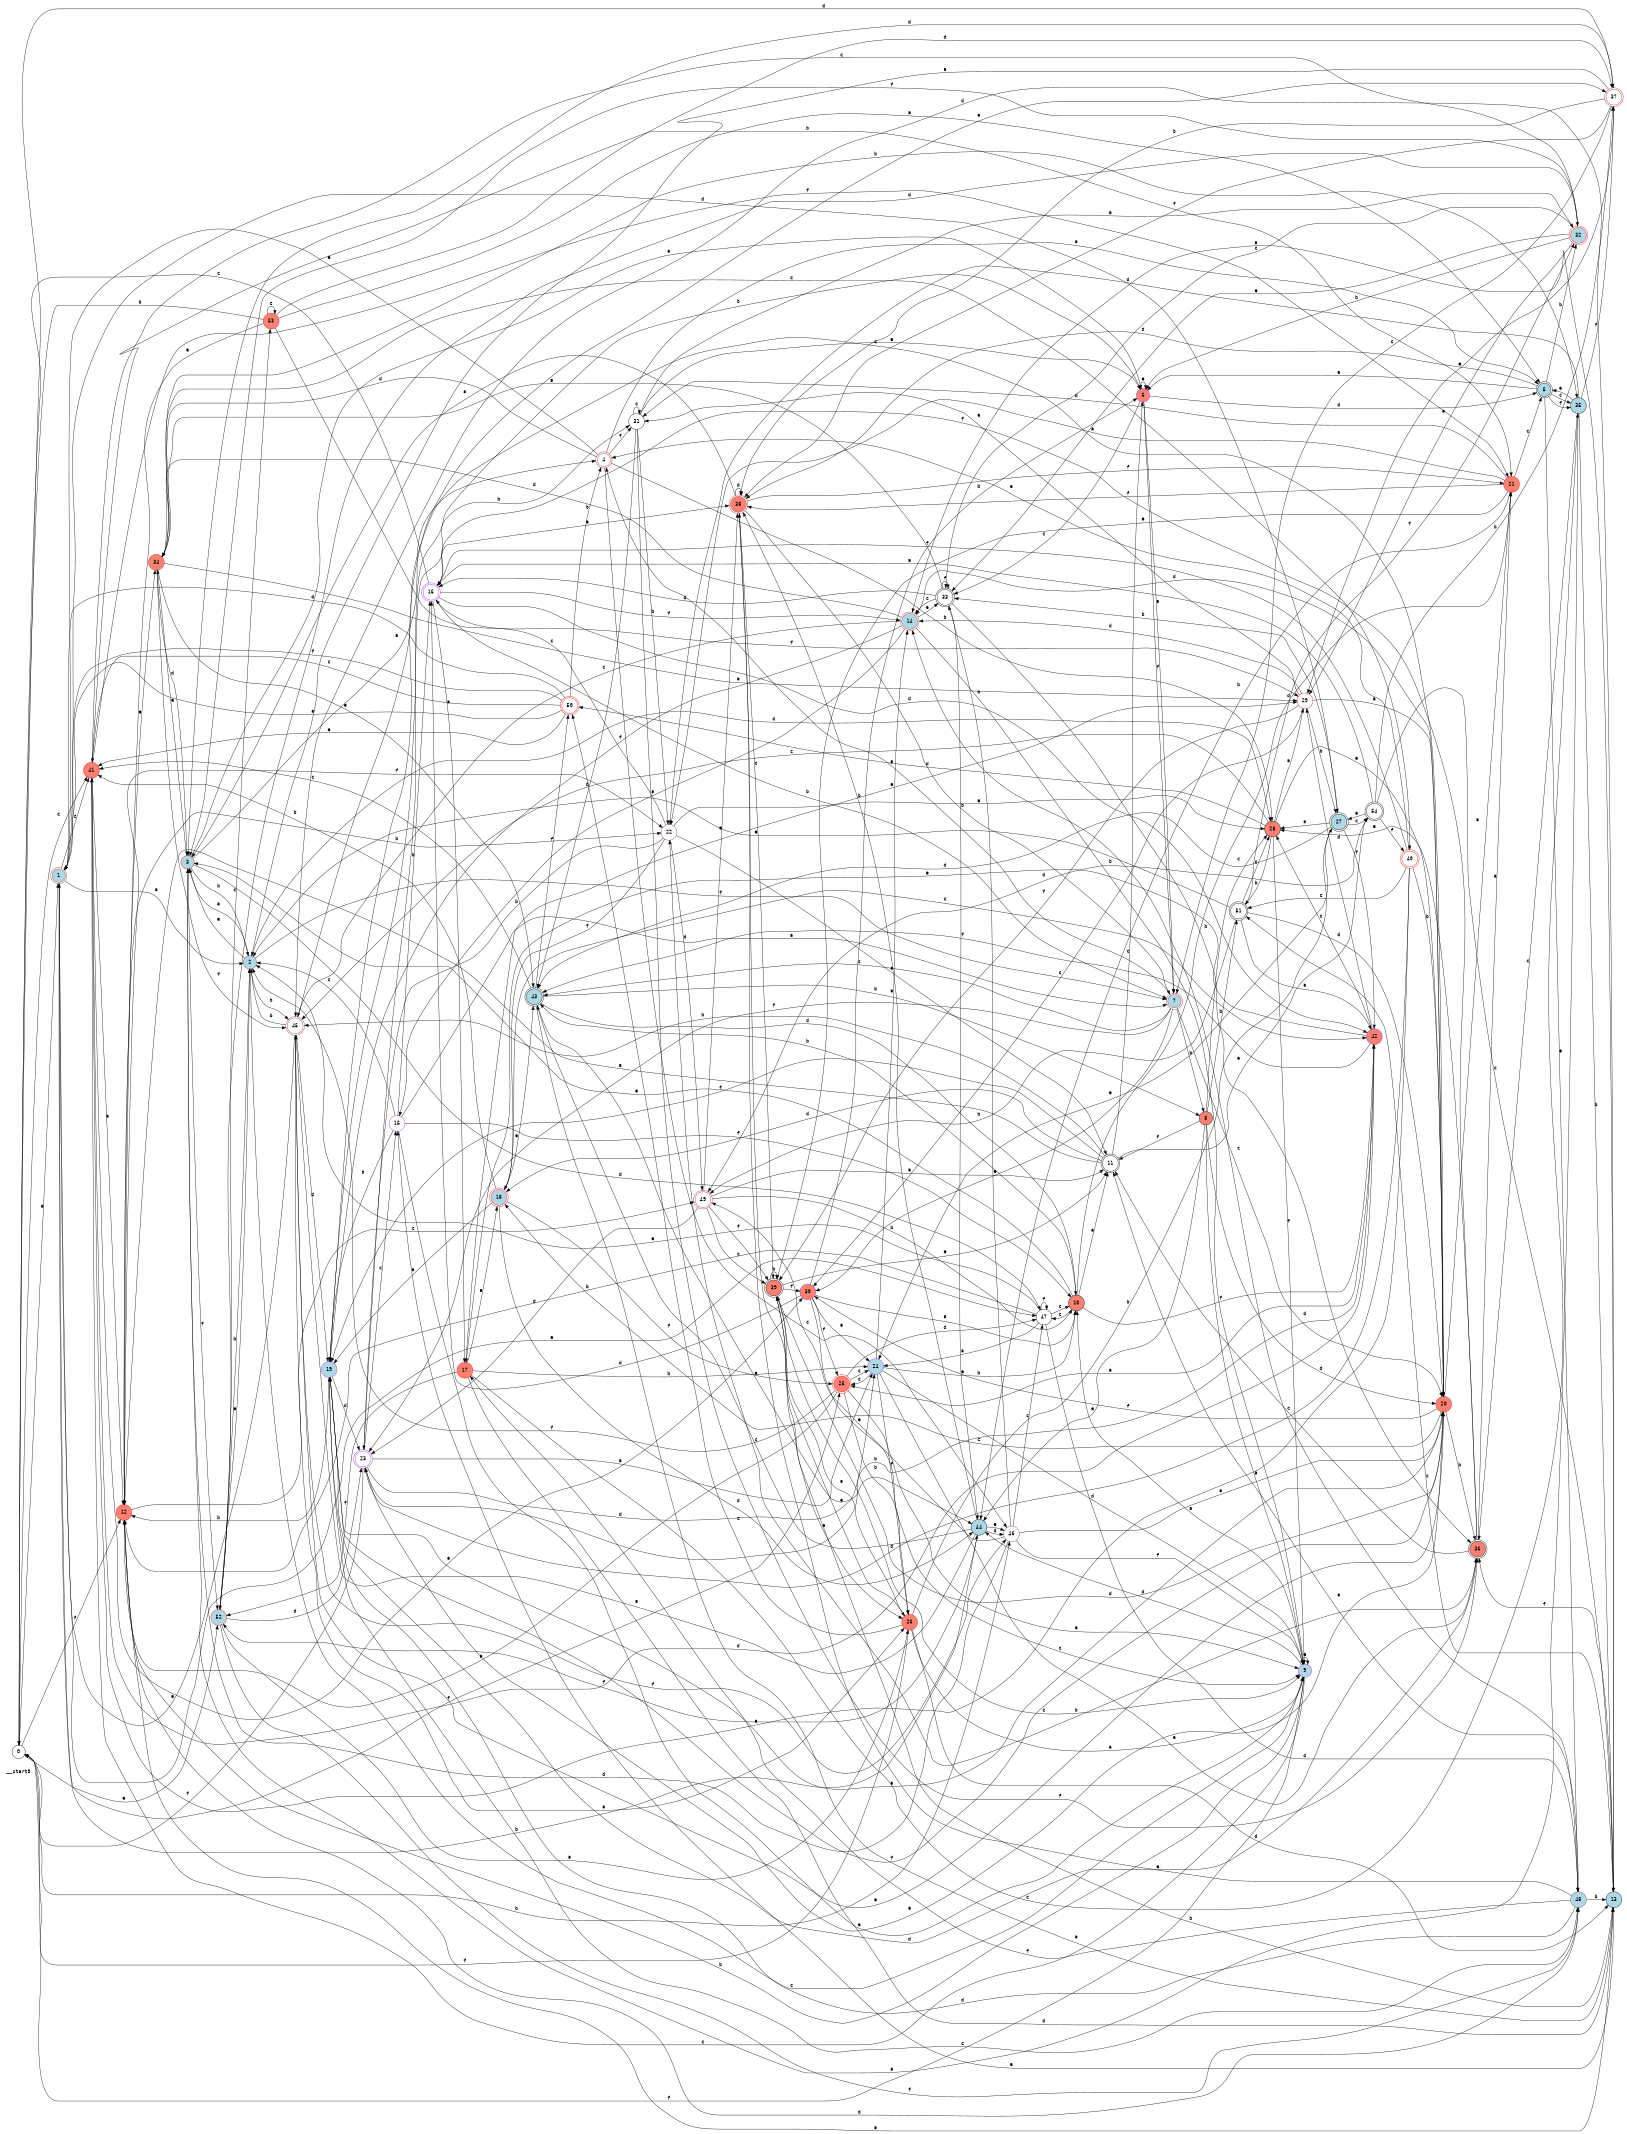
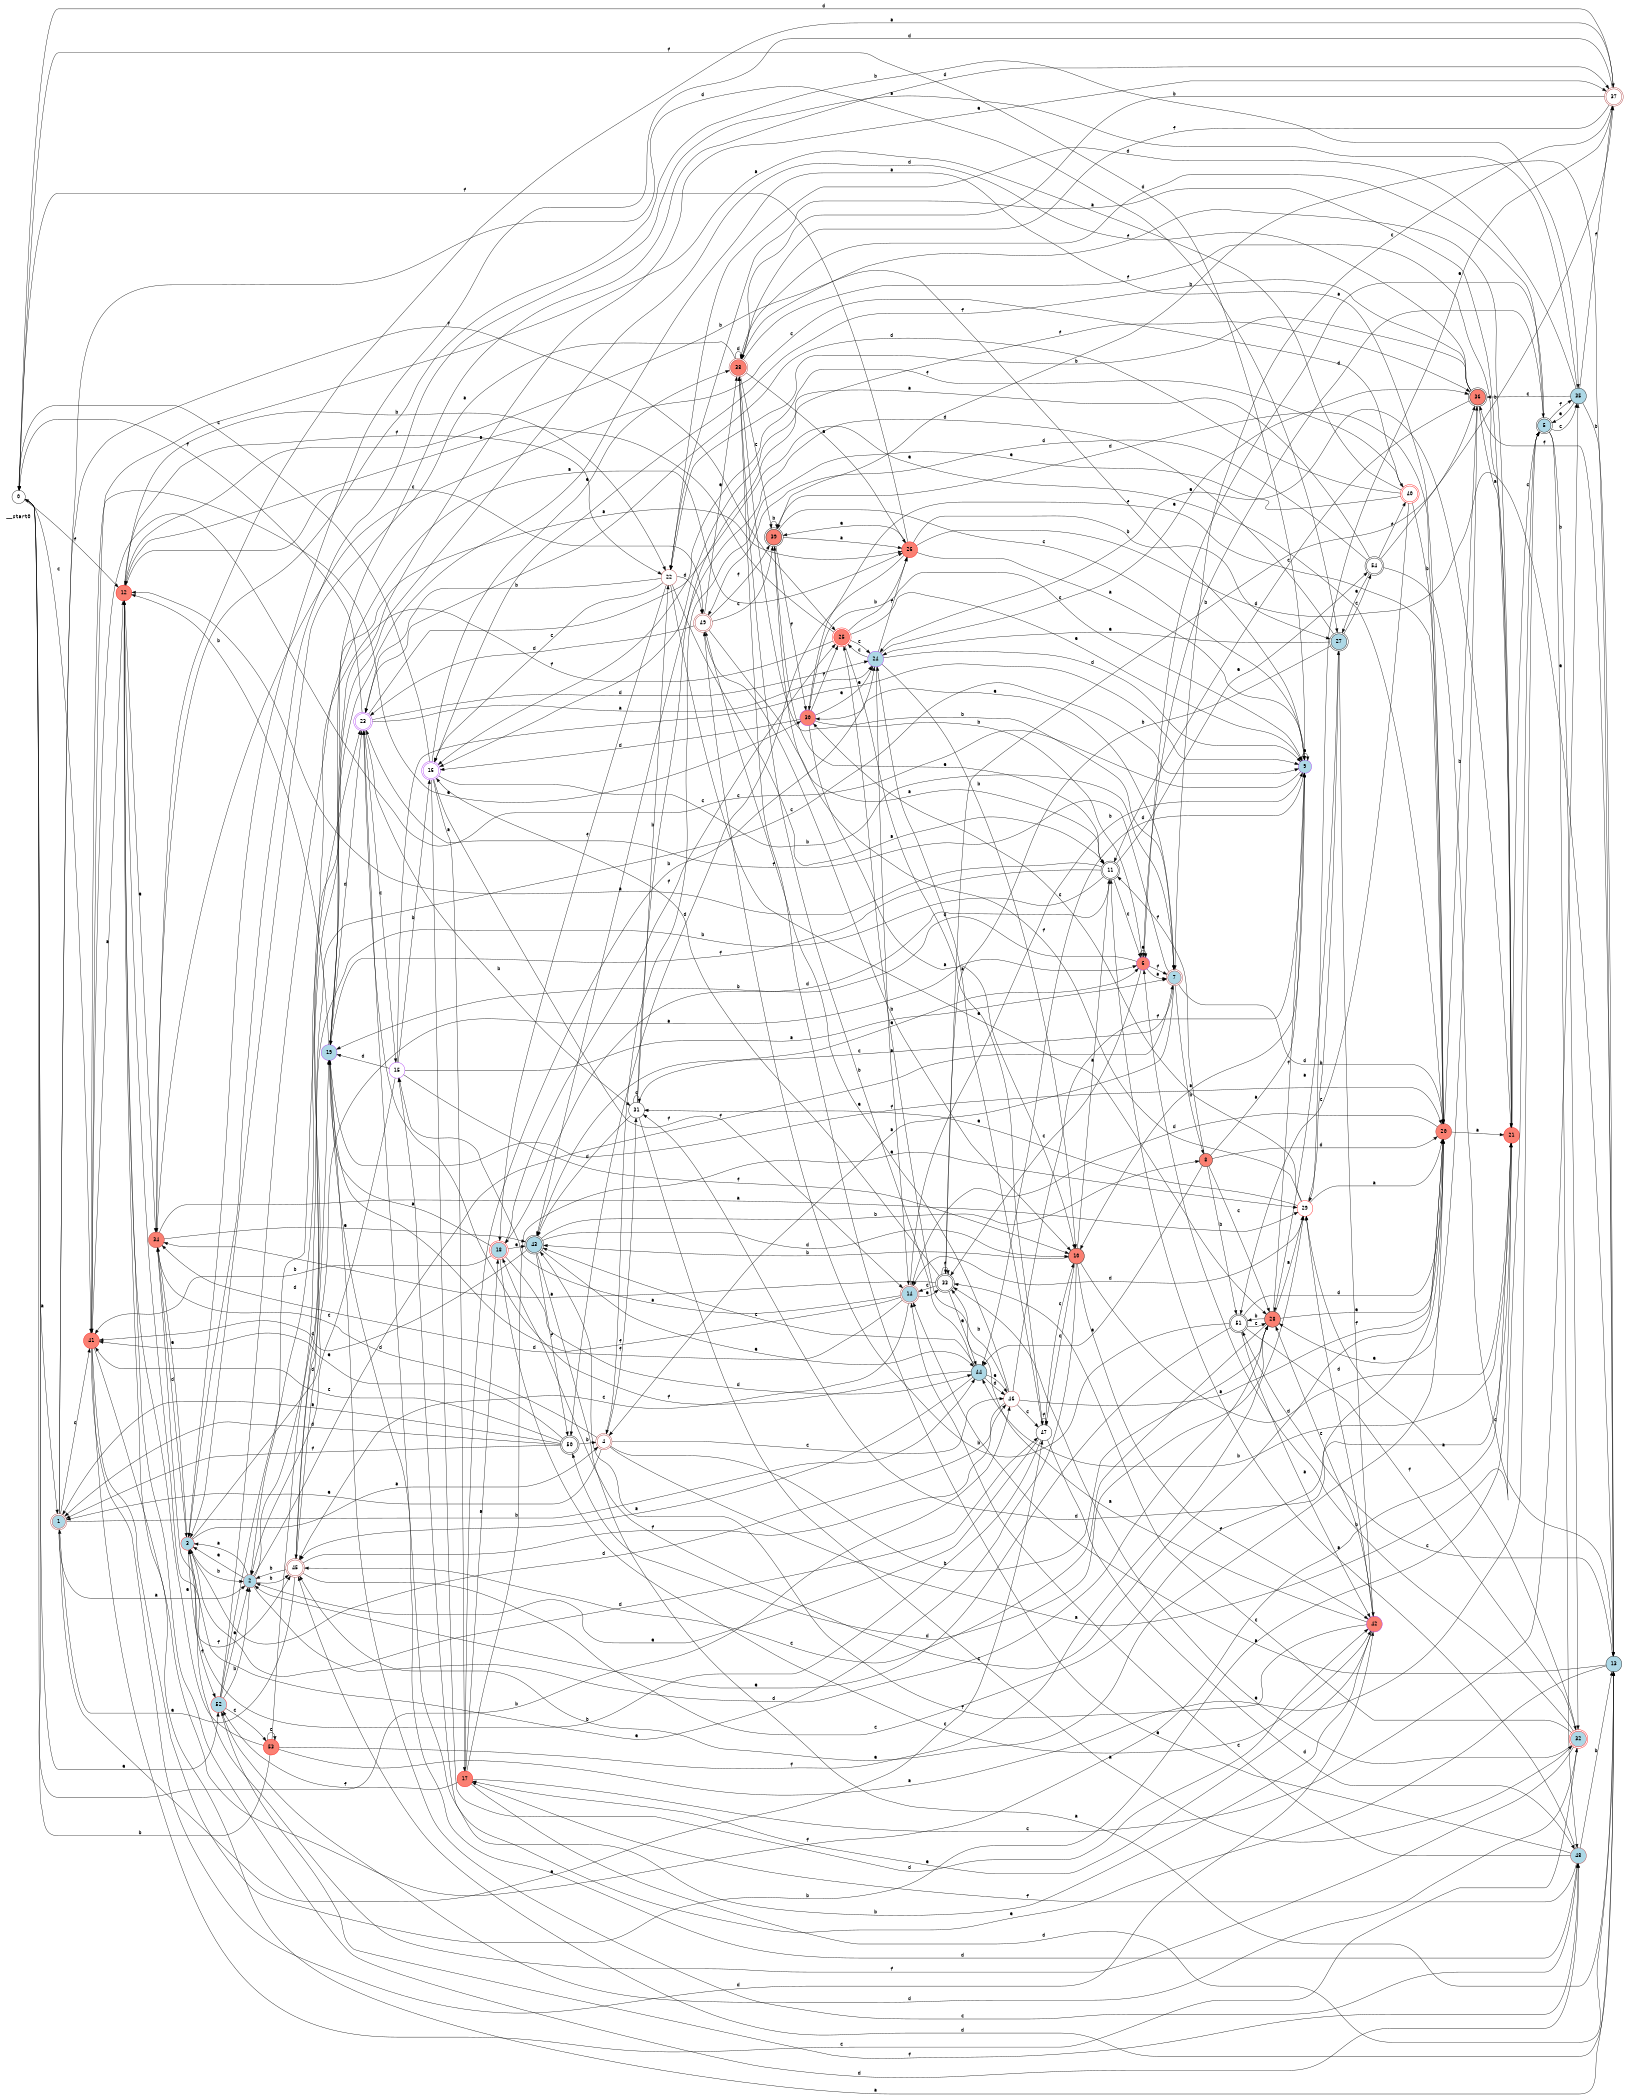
(720, 123) -> (536, 181)
(921, 572) -> (1431, 471)
(570, 706) -> (570, 1445)
(651, 1703) -> (499, 1280)
